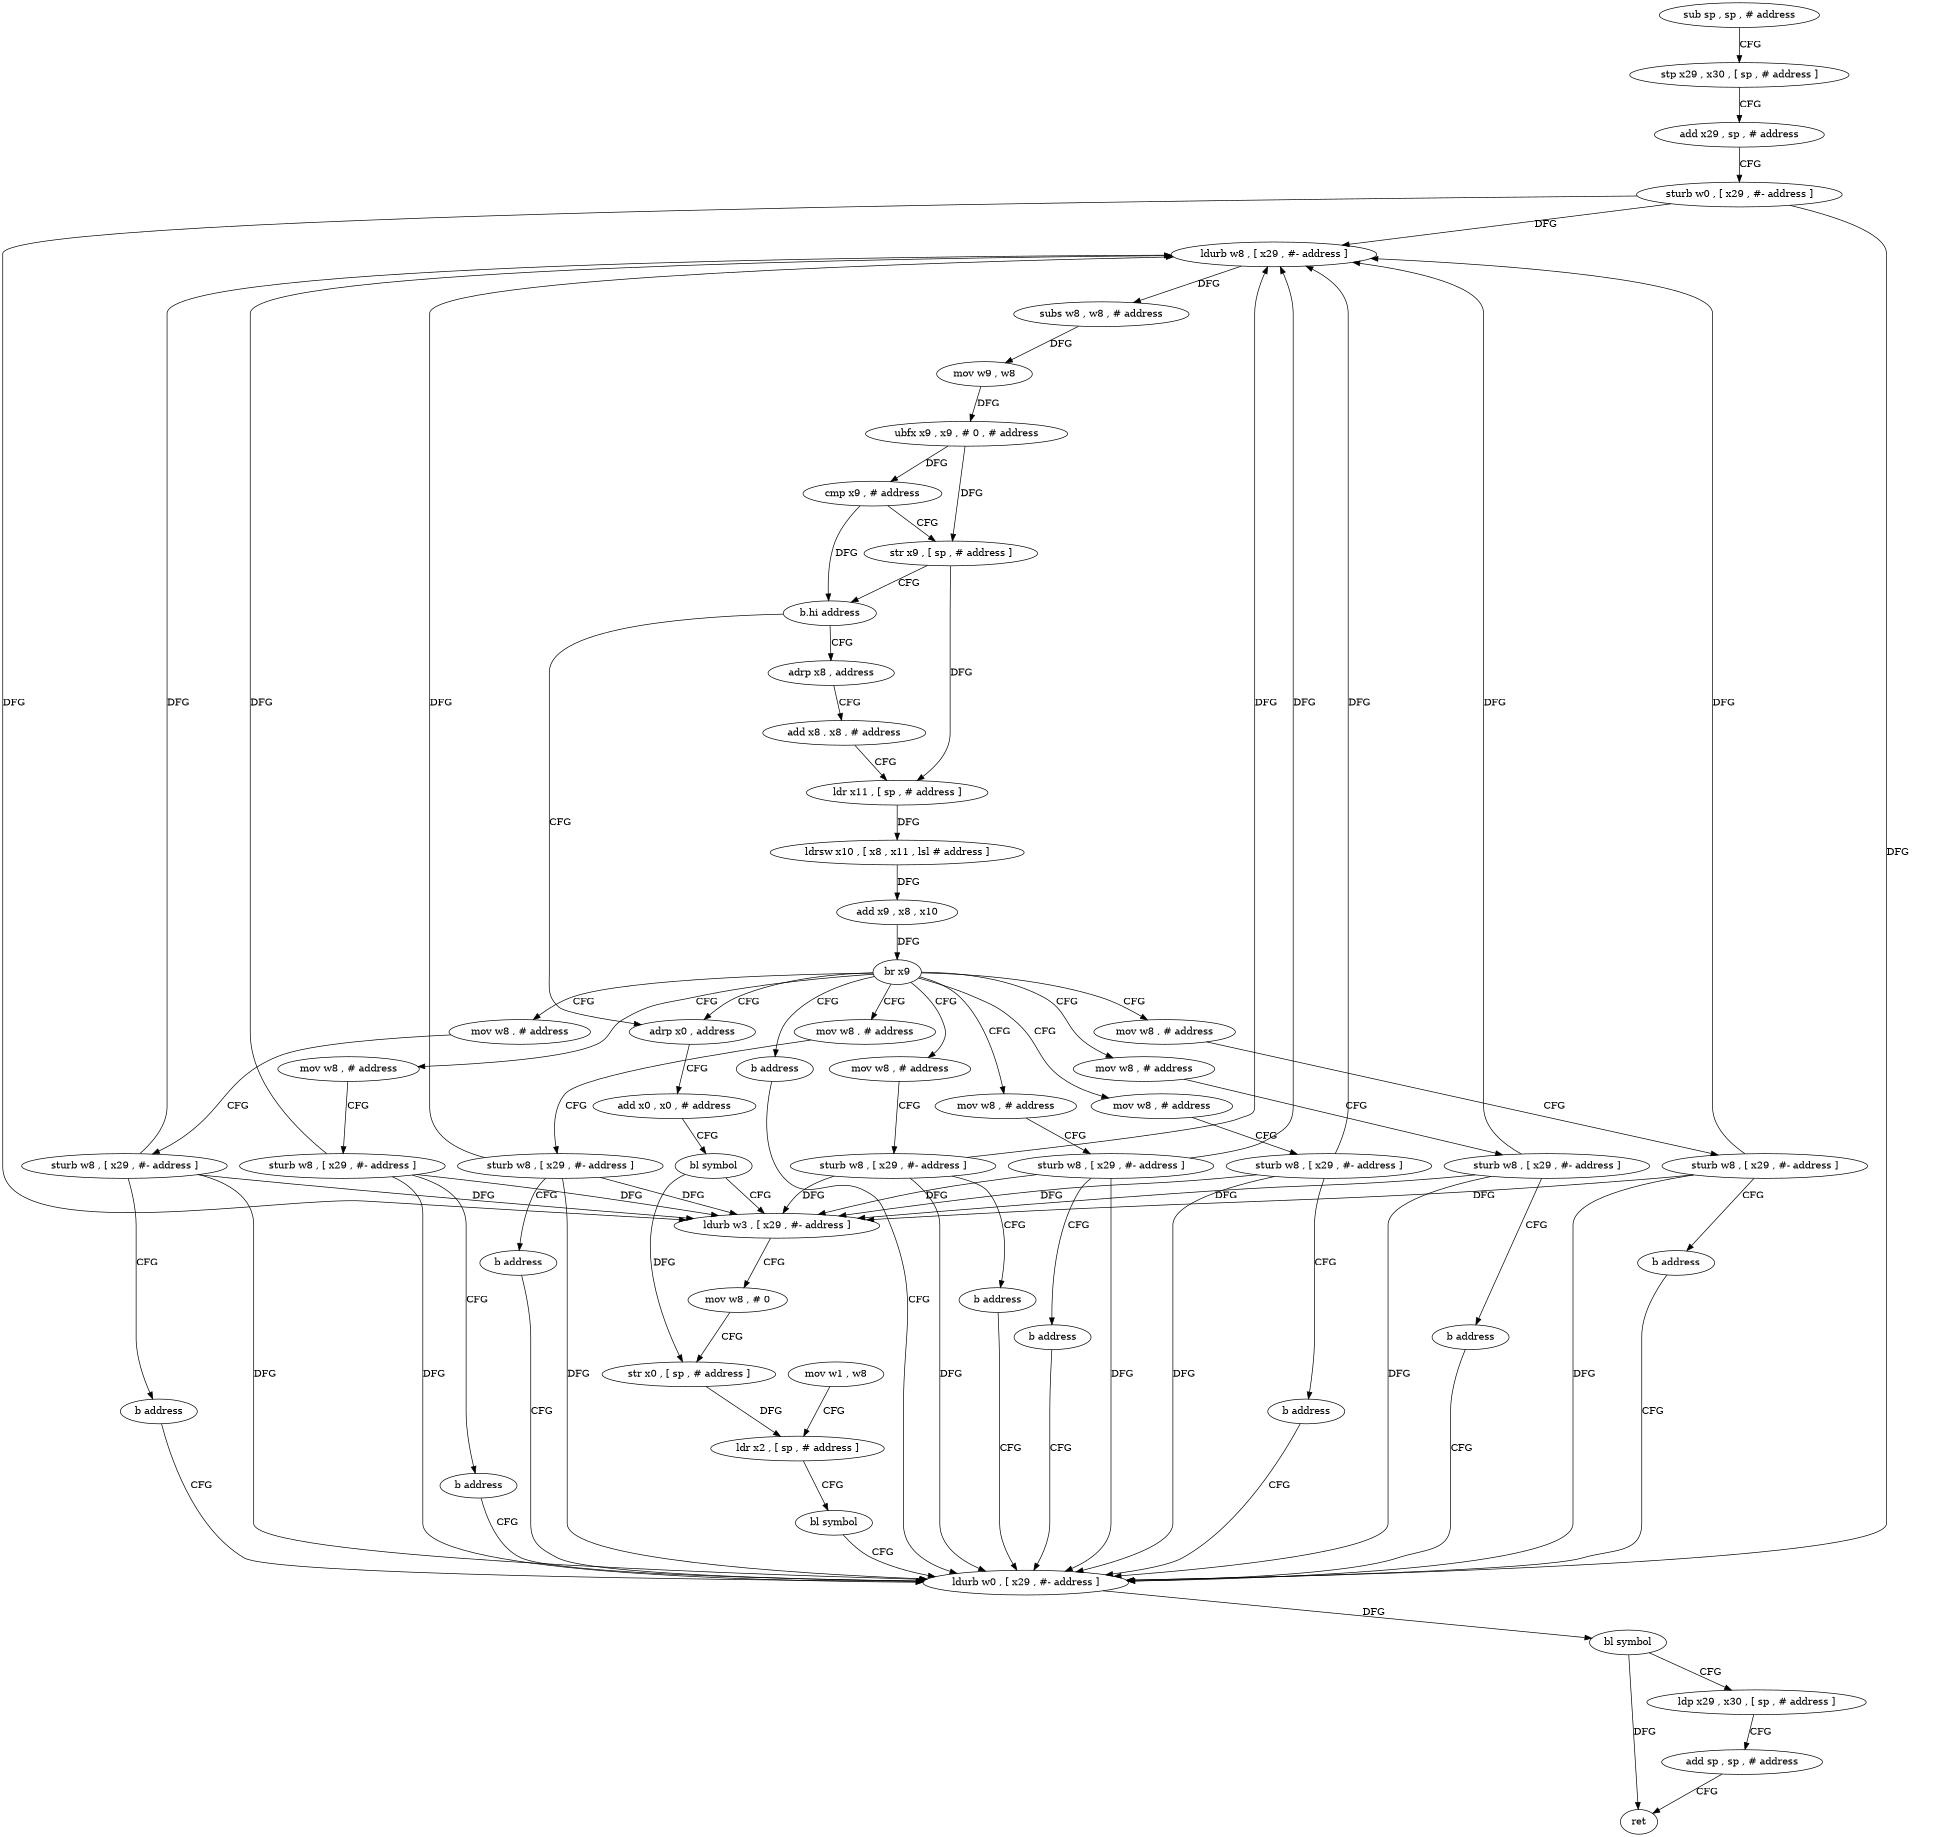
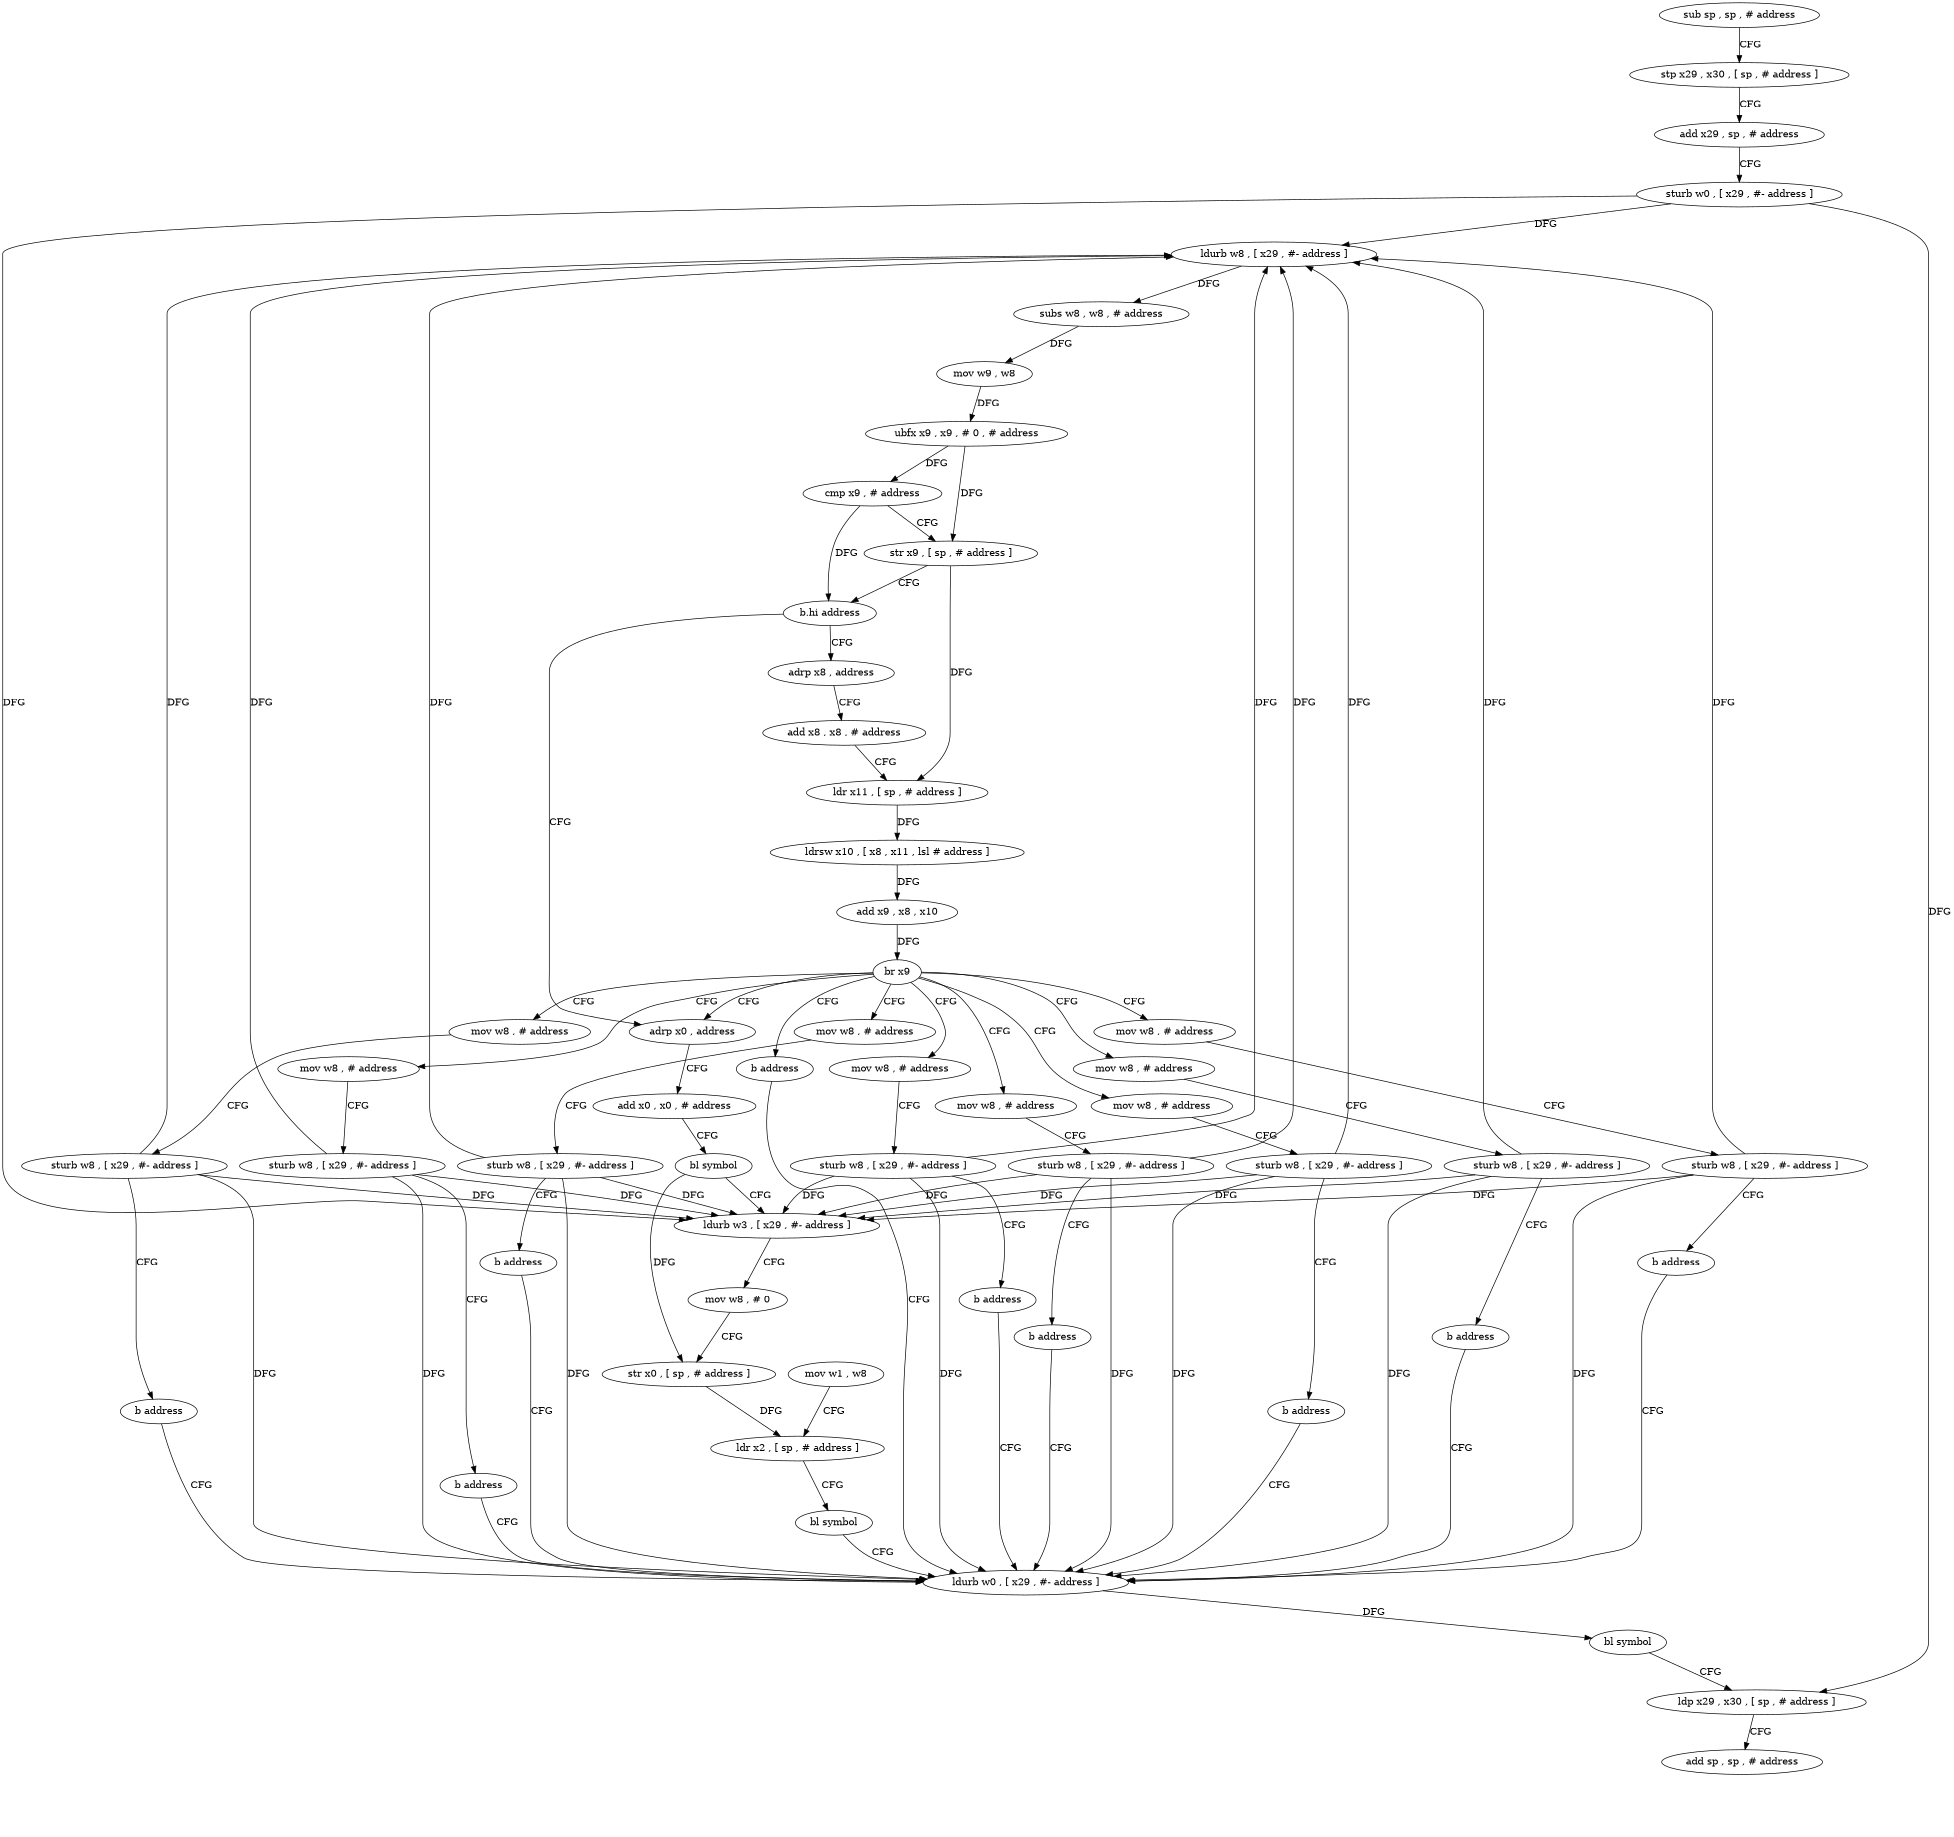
(1886, 1211) -> (1928, 939)
(1639, 1822) -> none
